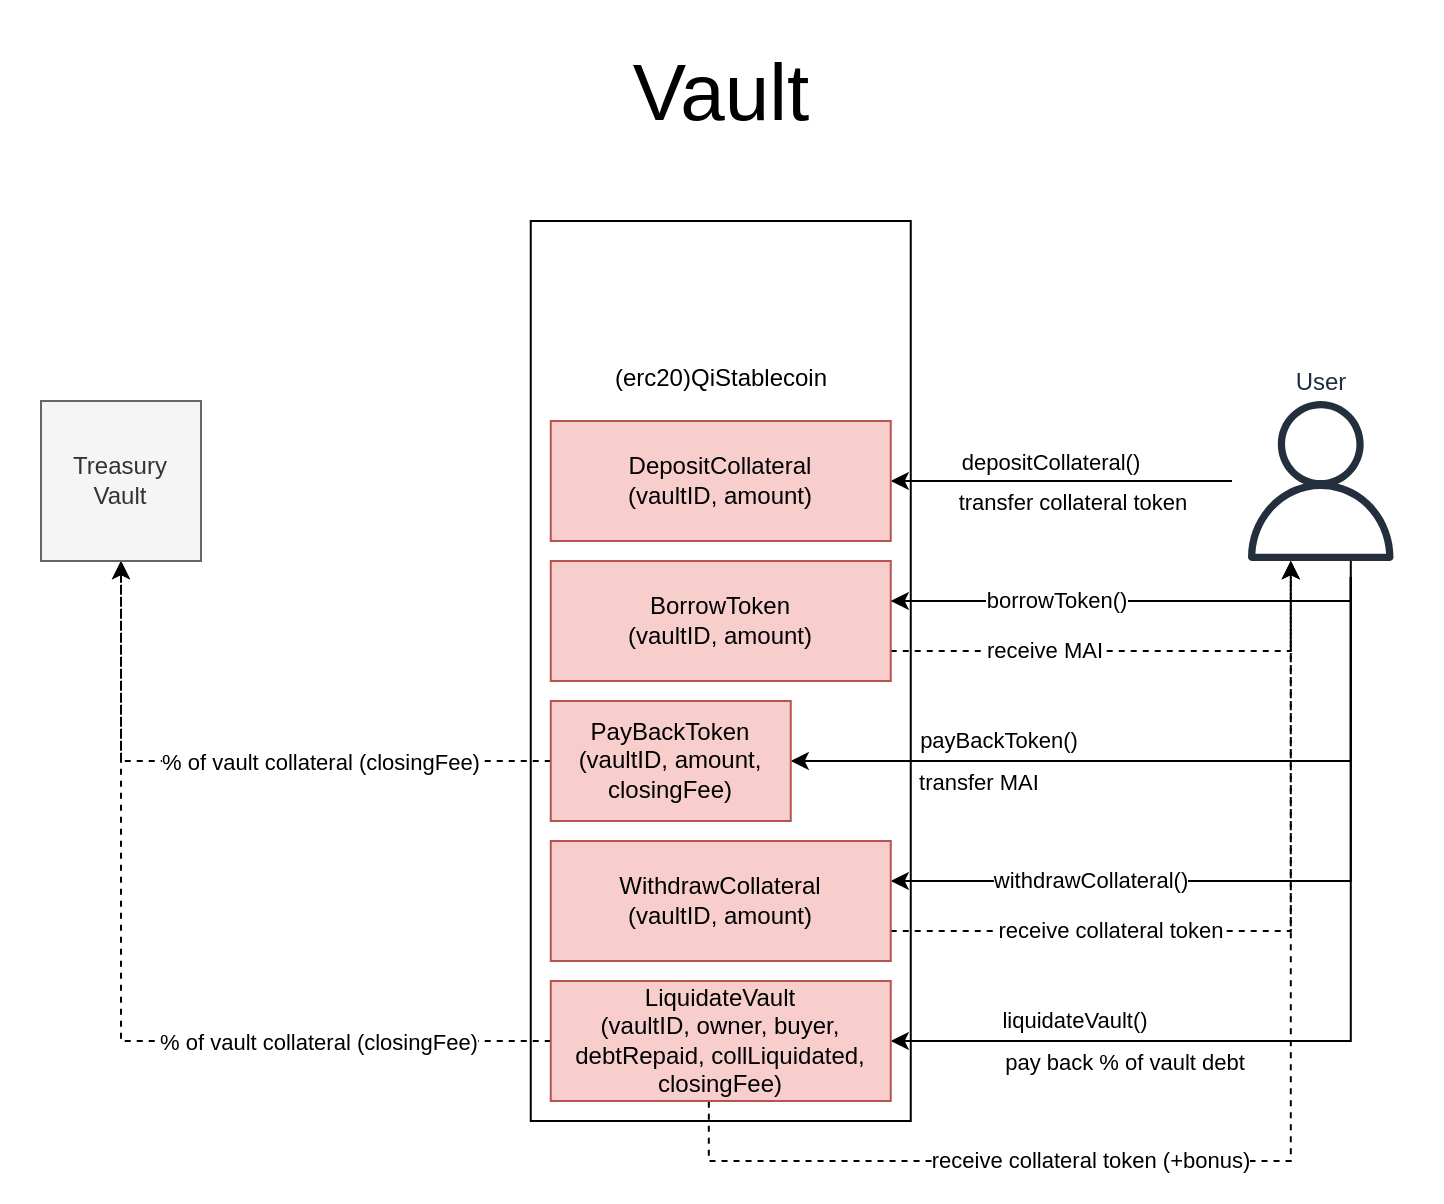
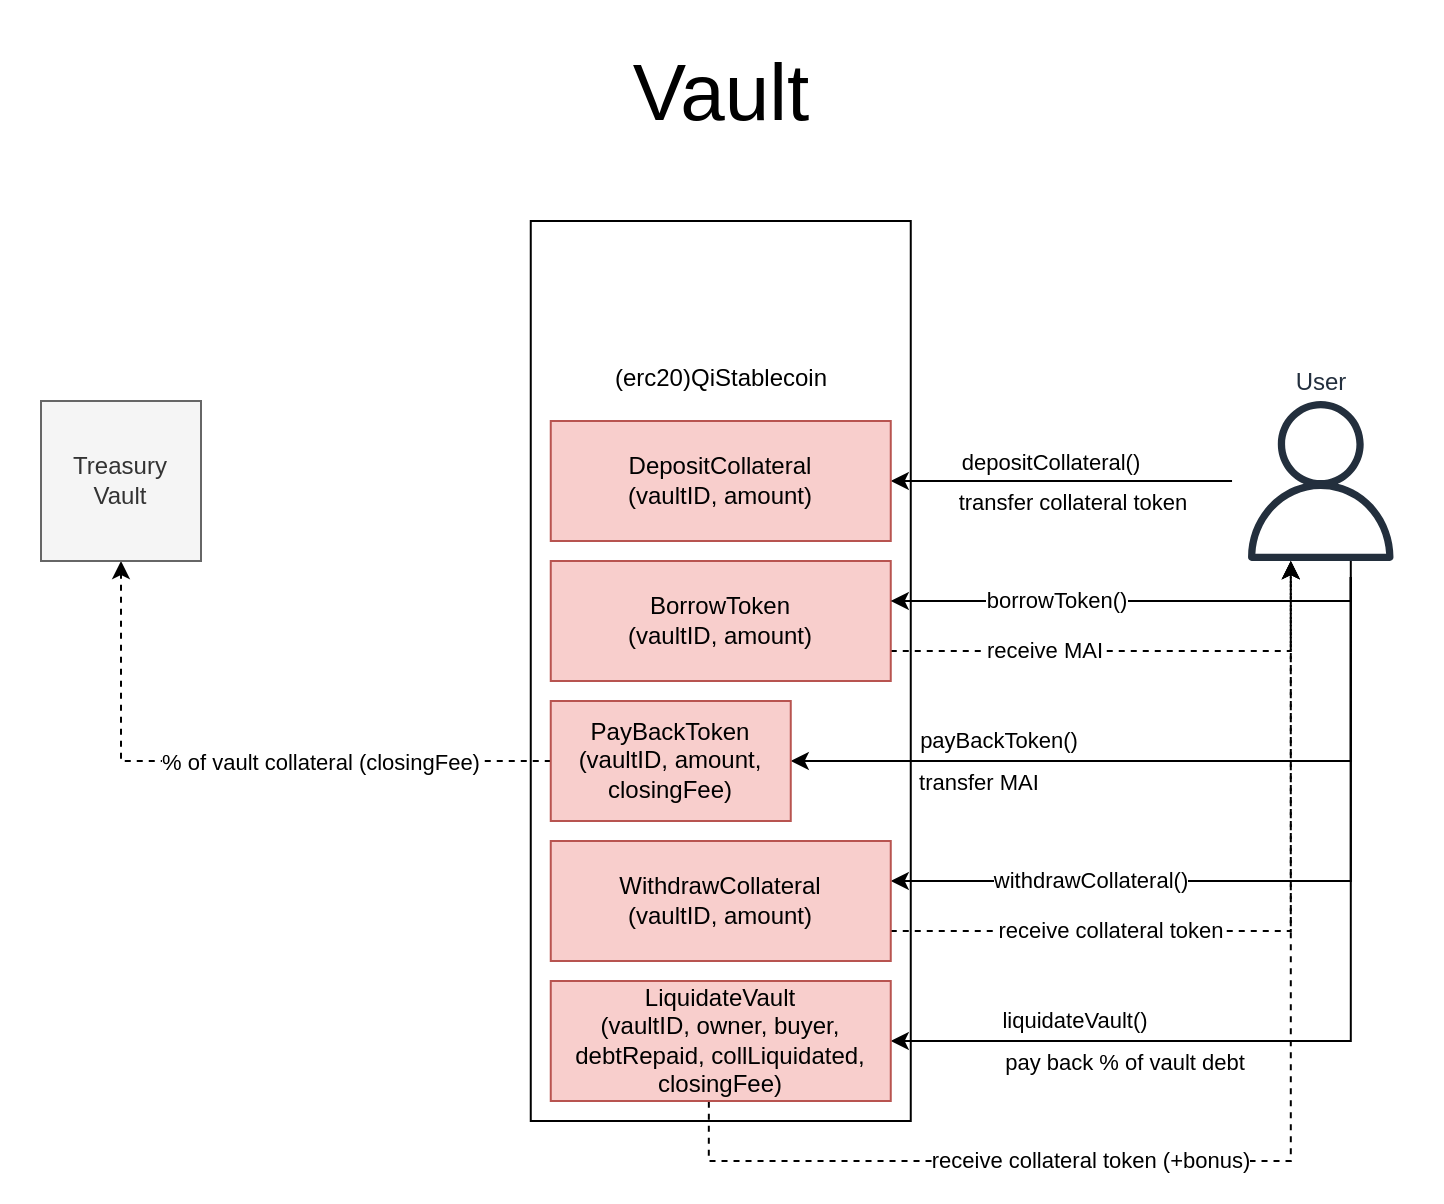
(197, 1041) -> none
